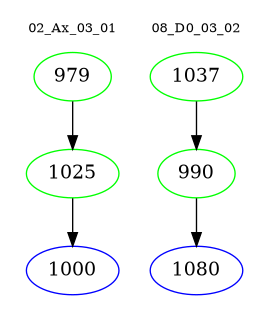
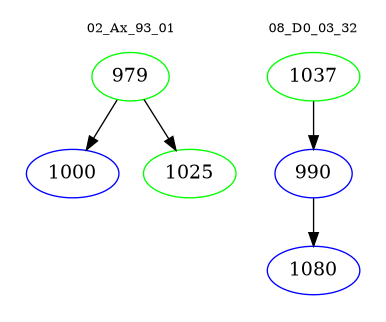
(73, 29) -> (131, 29)
(196, 29) -> (314, 29)
(196, 174) -> (314, 174)
(73, 215) -> (105, 119)
